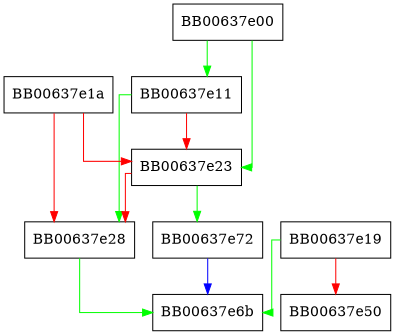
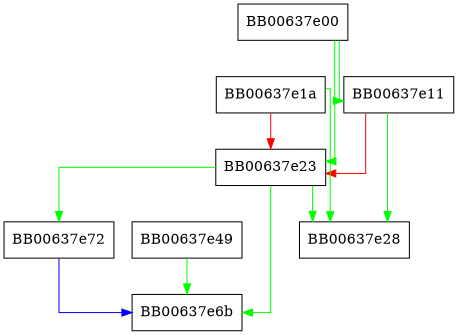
(54, 162) -> (330, 167)
(125, 190) -> (313, 199)
(336, 240) -> (187, 240)
(84, 313) -> (271, 258)
(336, 313) -> none
